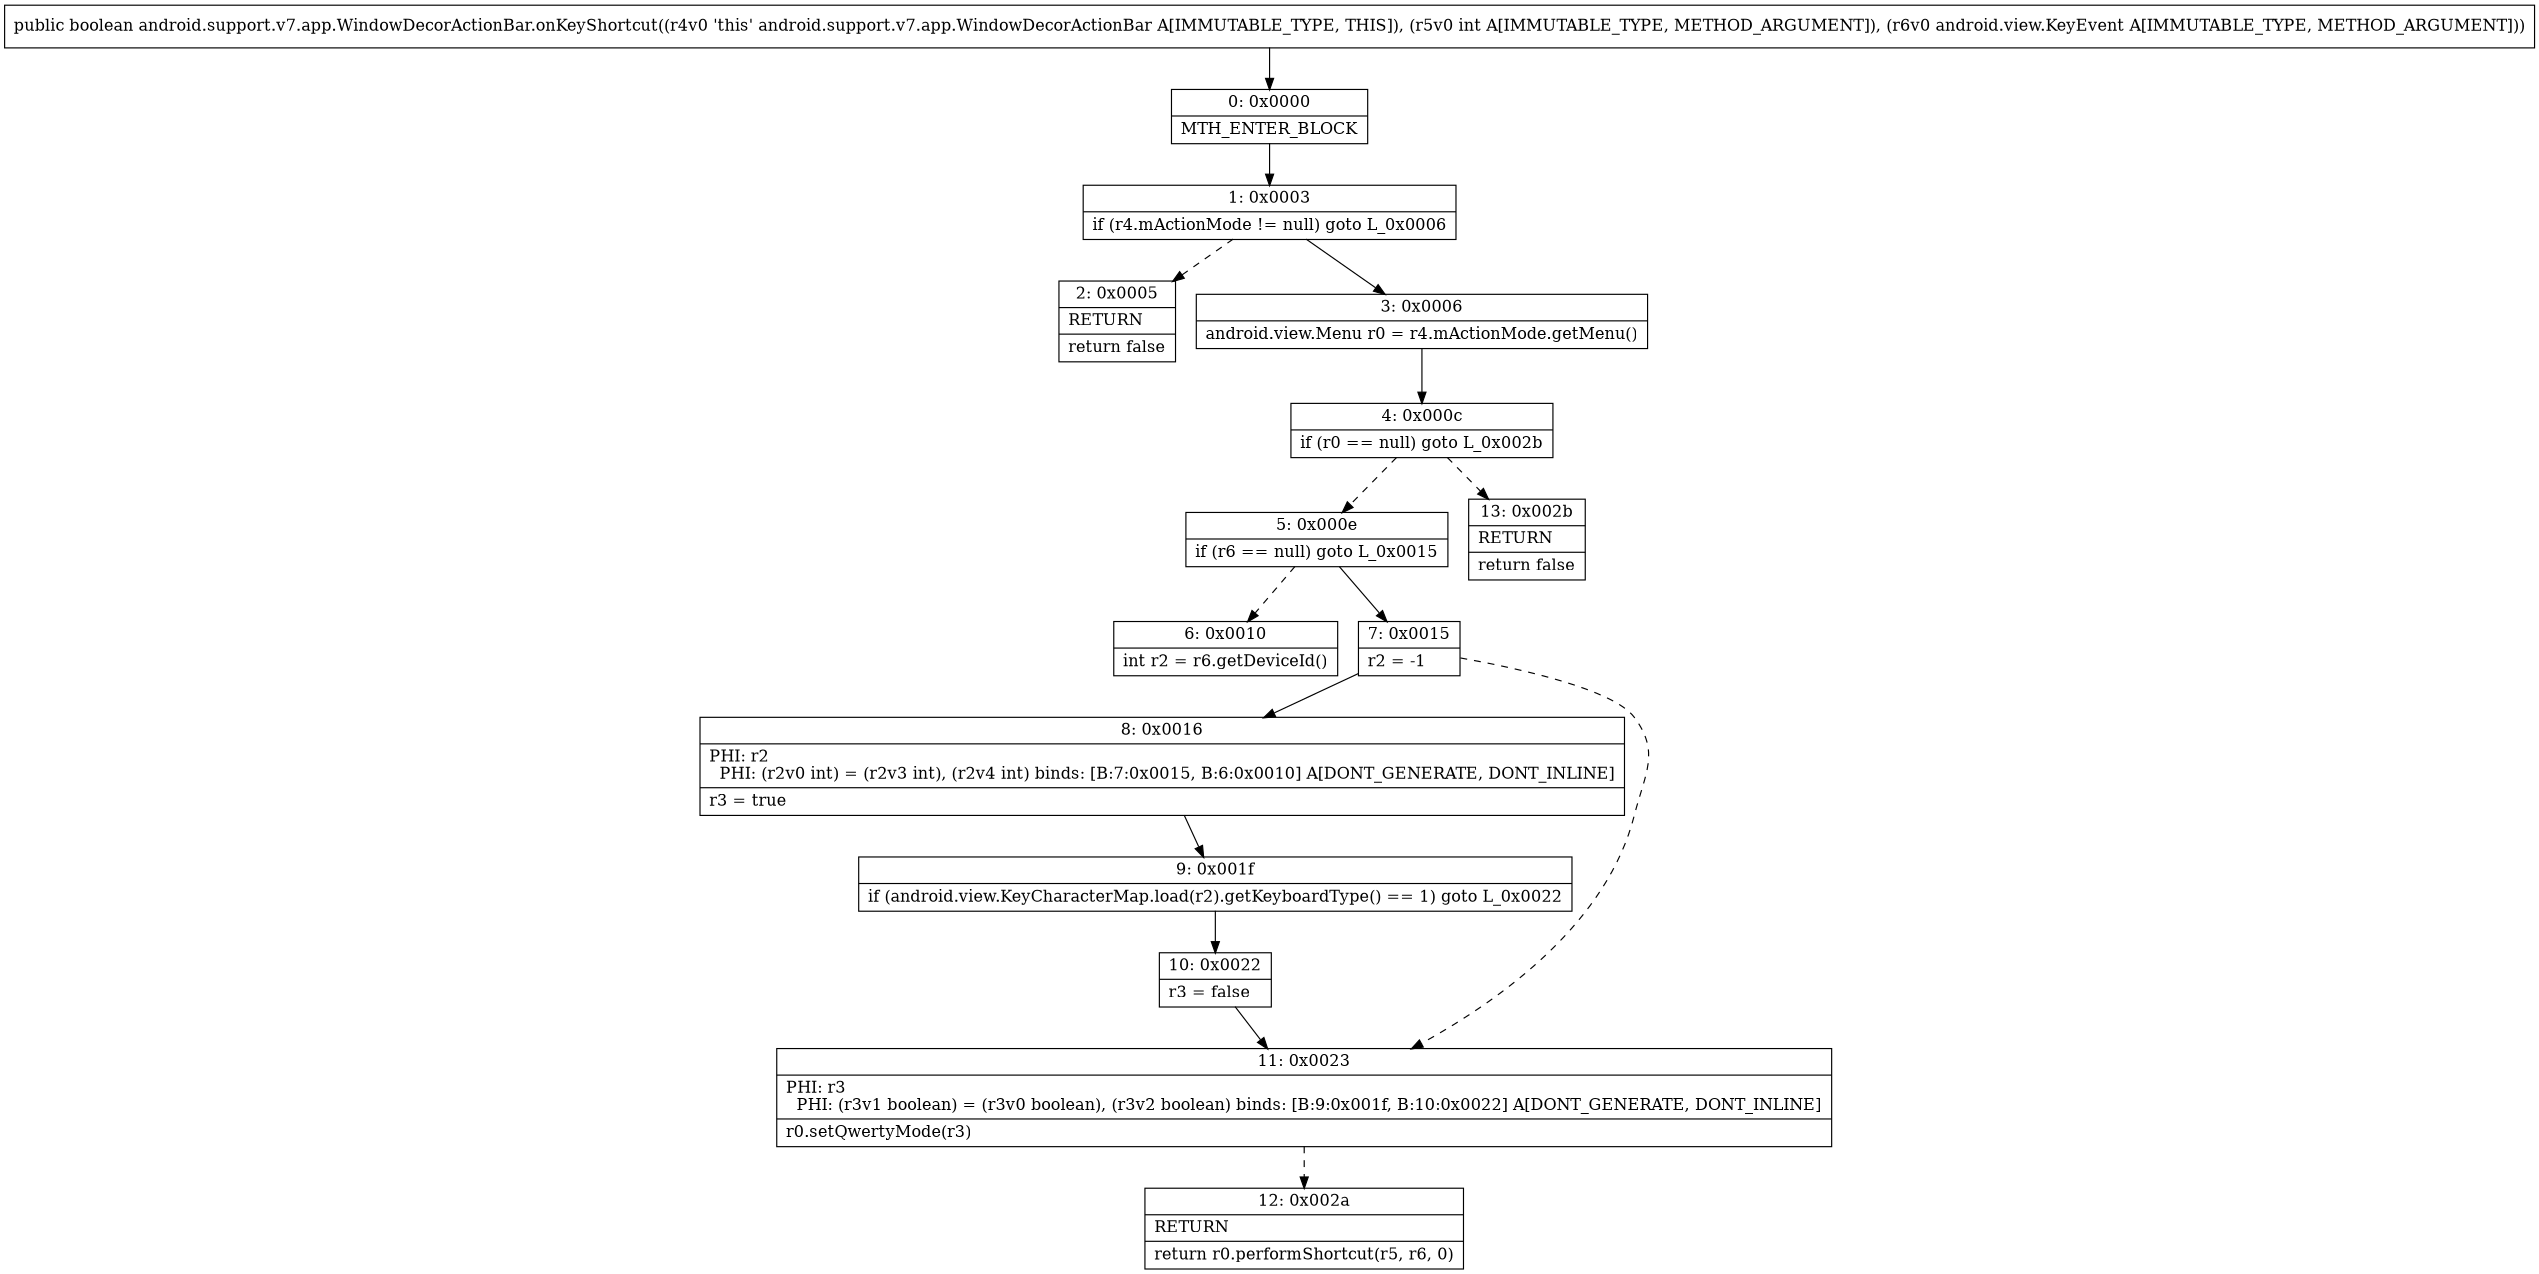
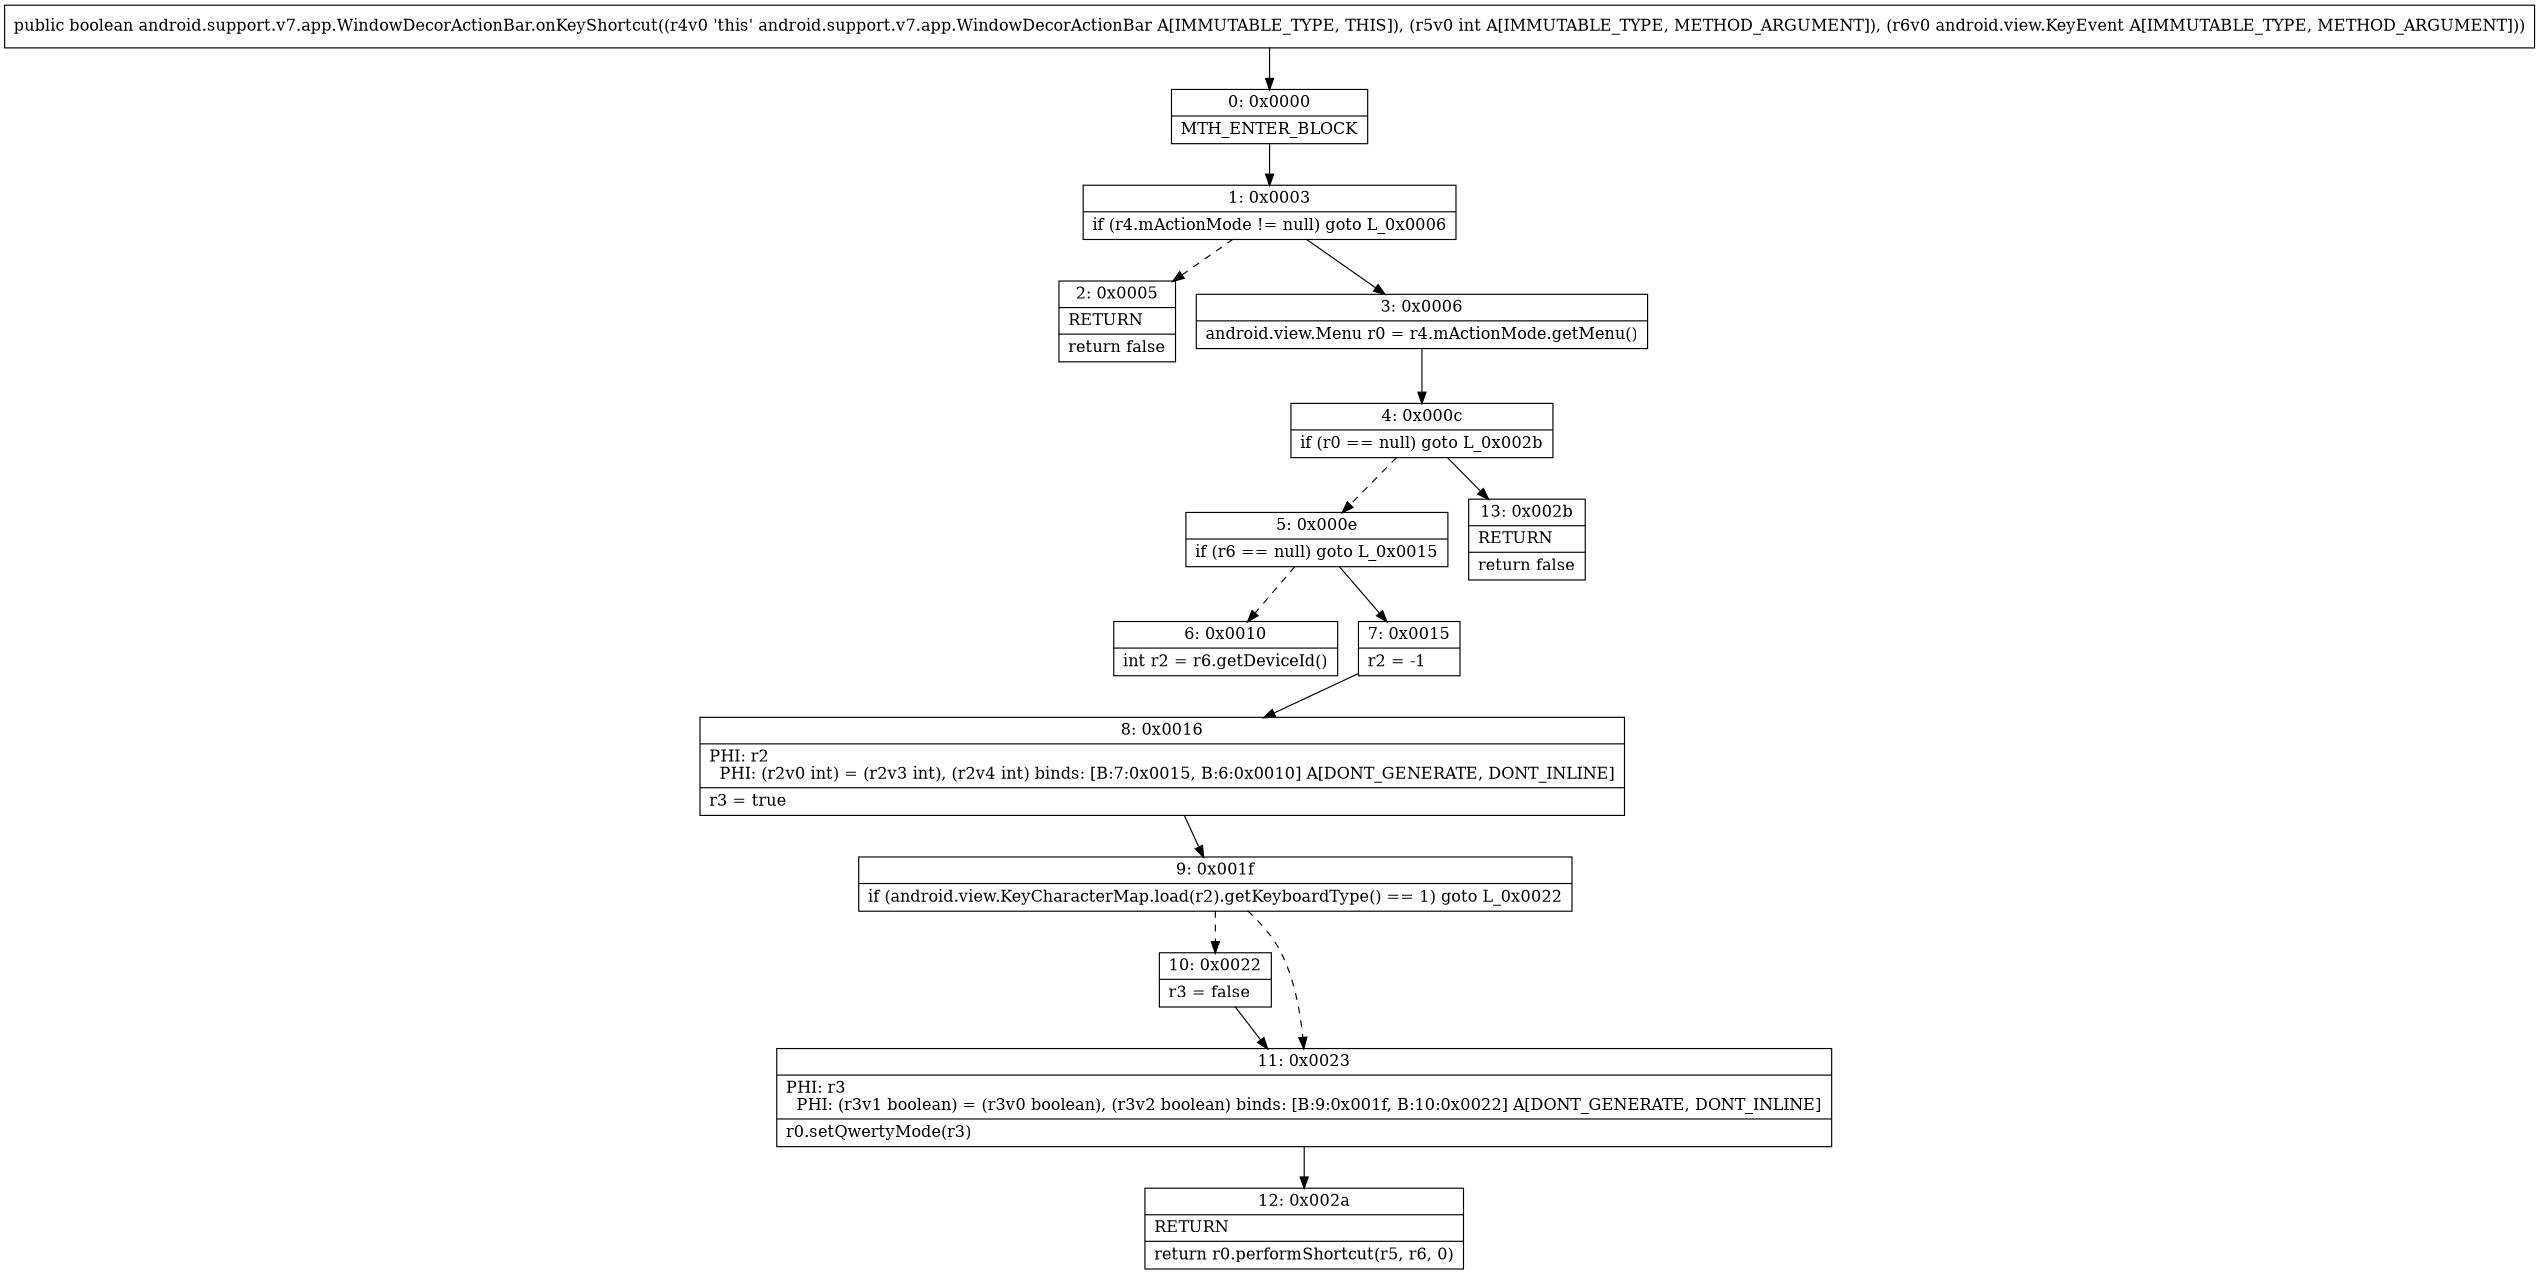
(1464, 474) -> (1464, 474)
(1629, 830) -> (1288, 968)
(1215, 926) -> (1215, 926)
(1304, 1162) -> (1304, 1162)
